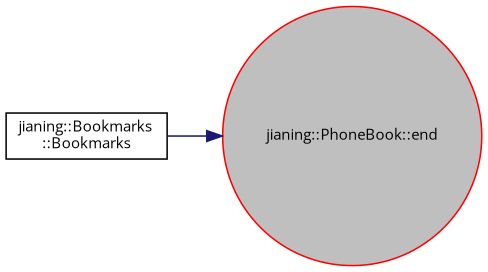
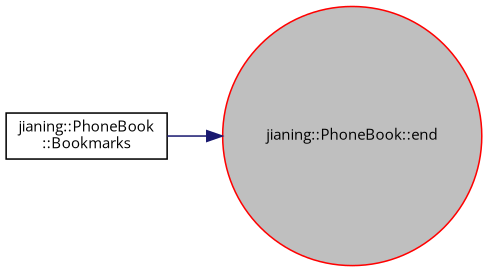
(87, 136) -> (87, 136)
